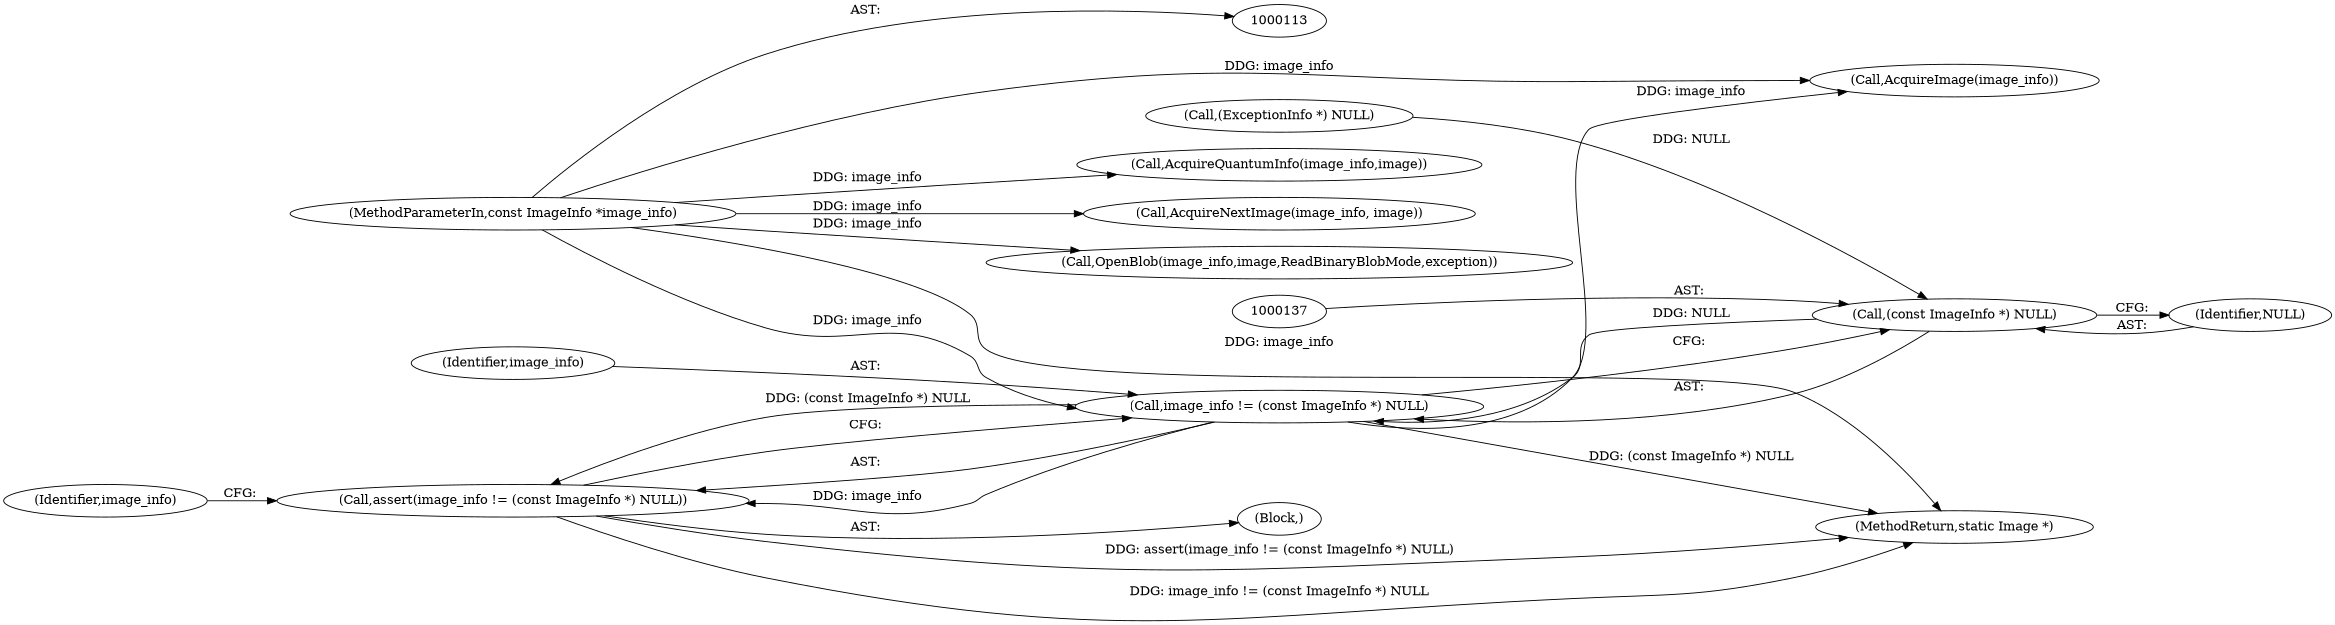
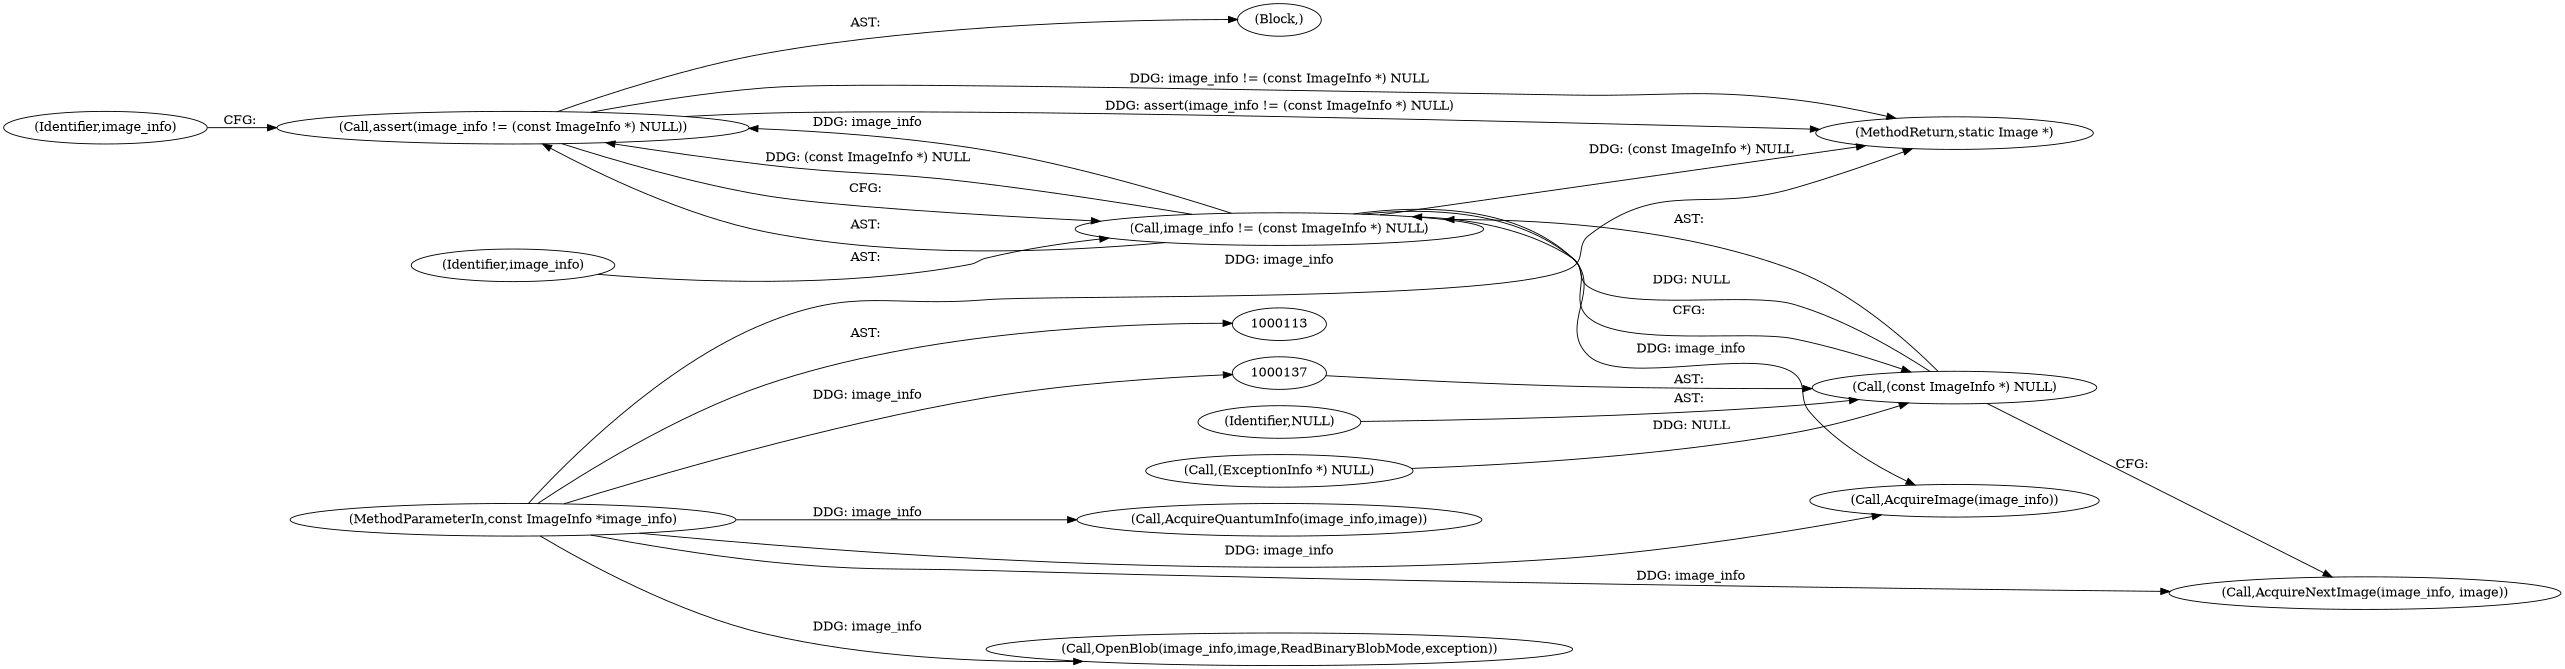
(2128, 315) -> (2156, 488)
(804, 335) -> (889, 417)
